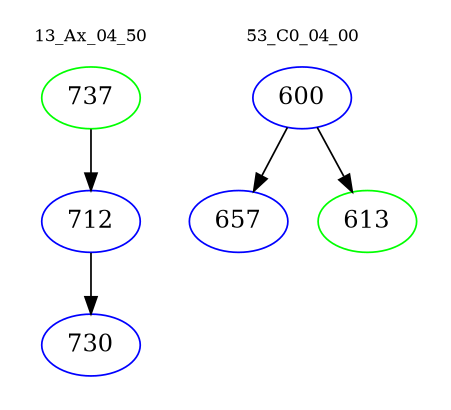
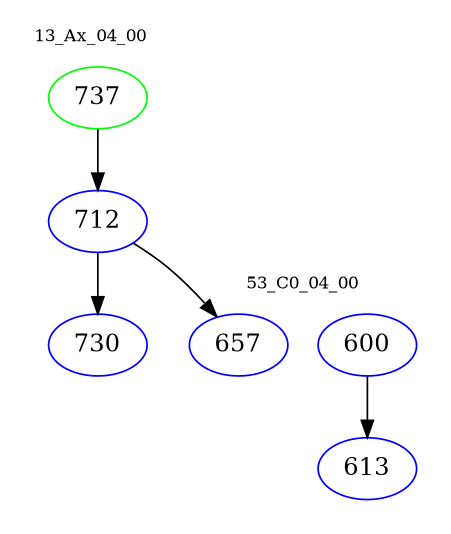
(91, 37) -> (91, 37)
(275, 152) -> (187, 285)
(367, 221) -> (367, 469)
